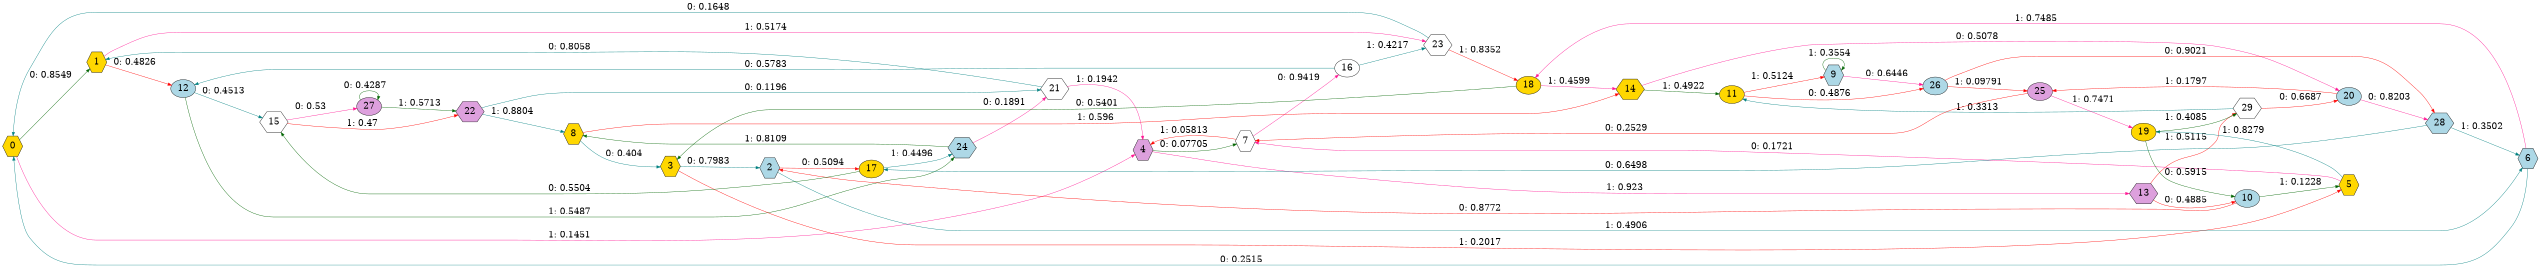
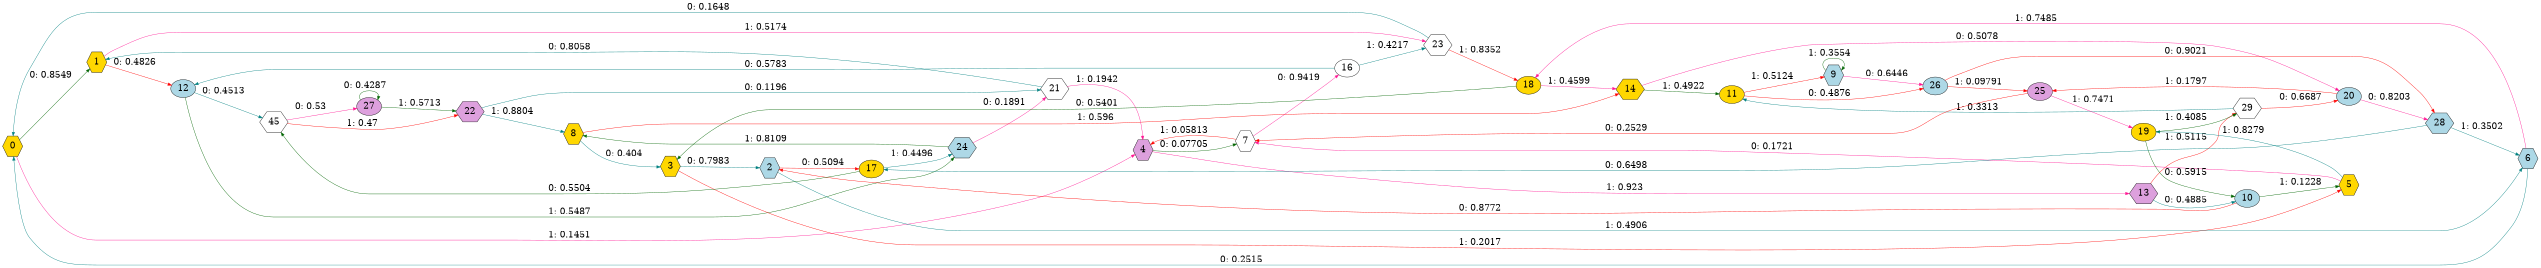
(274, 122) -> (274, 122)
(2192, 208) -> (2192, 208)
